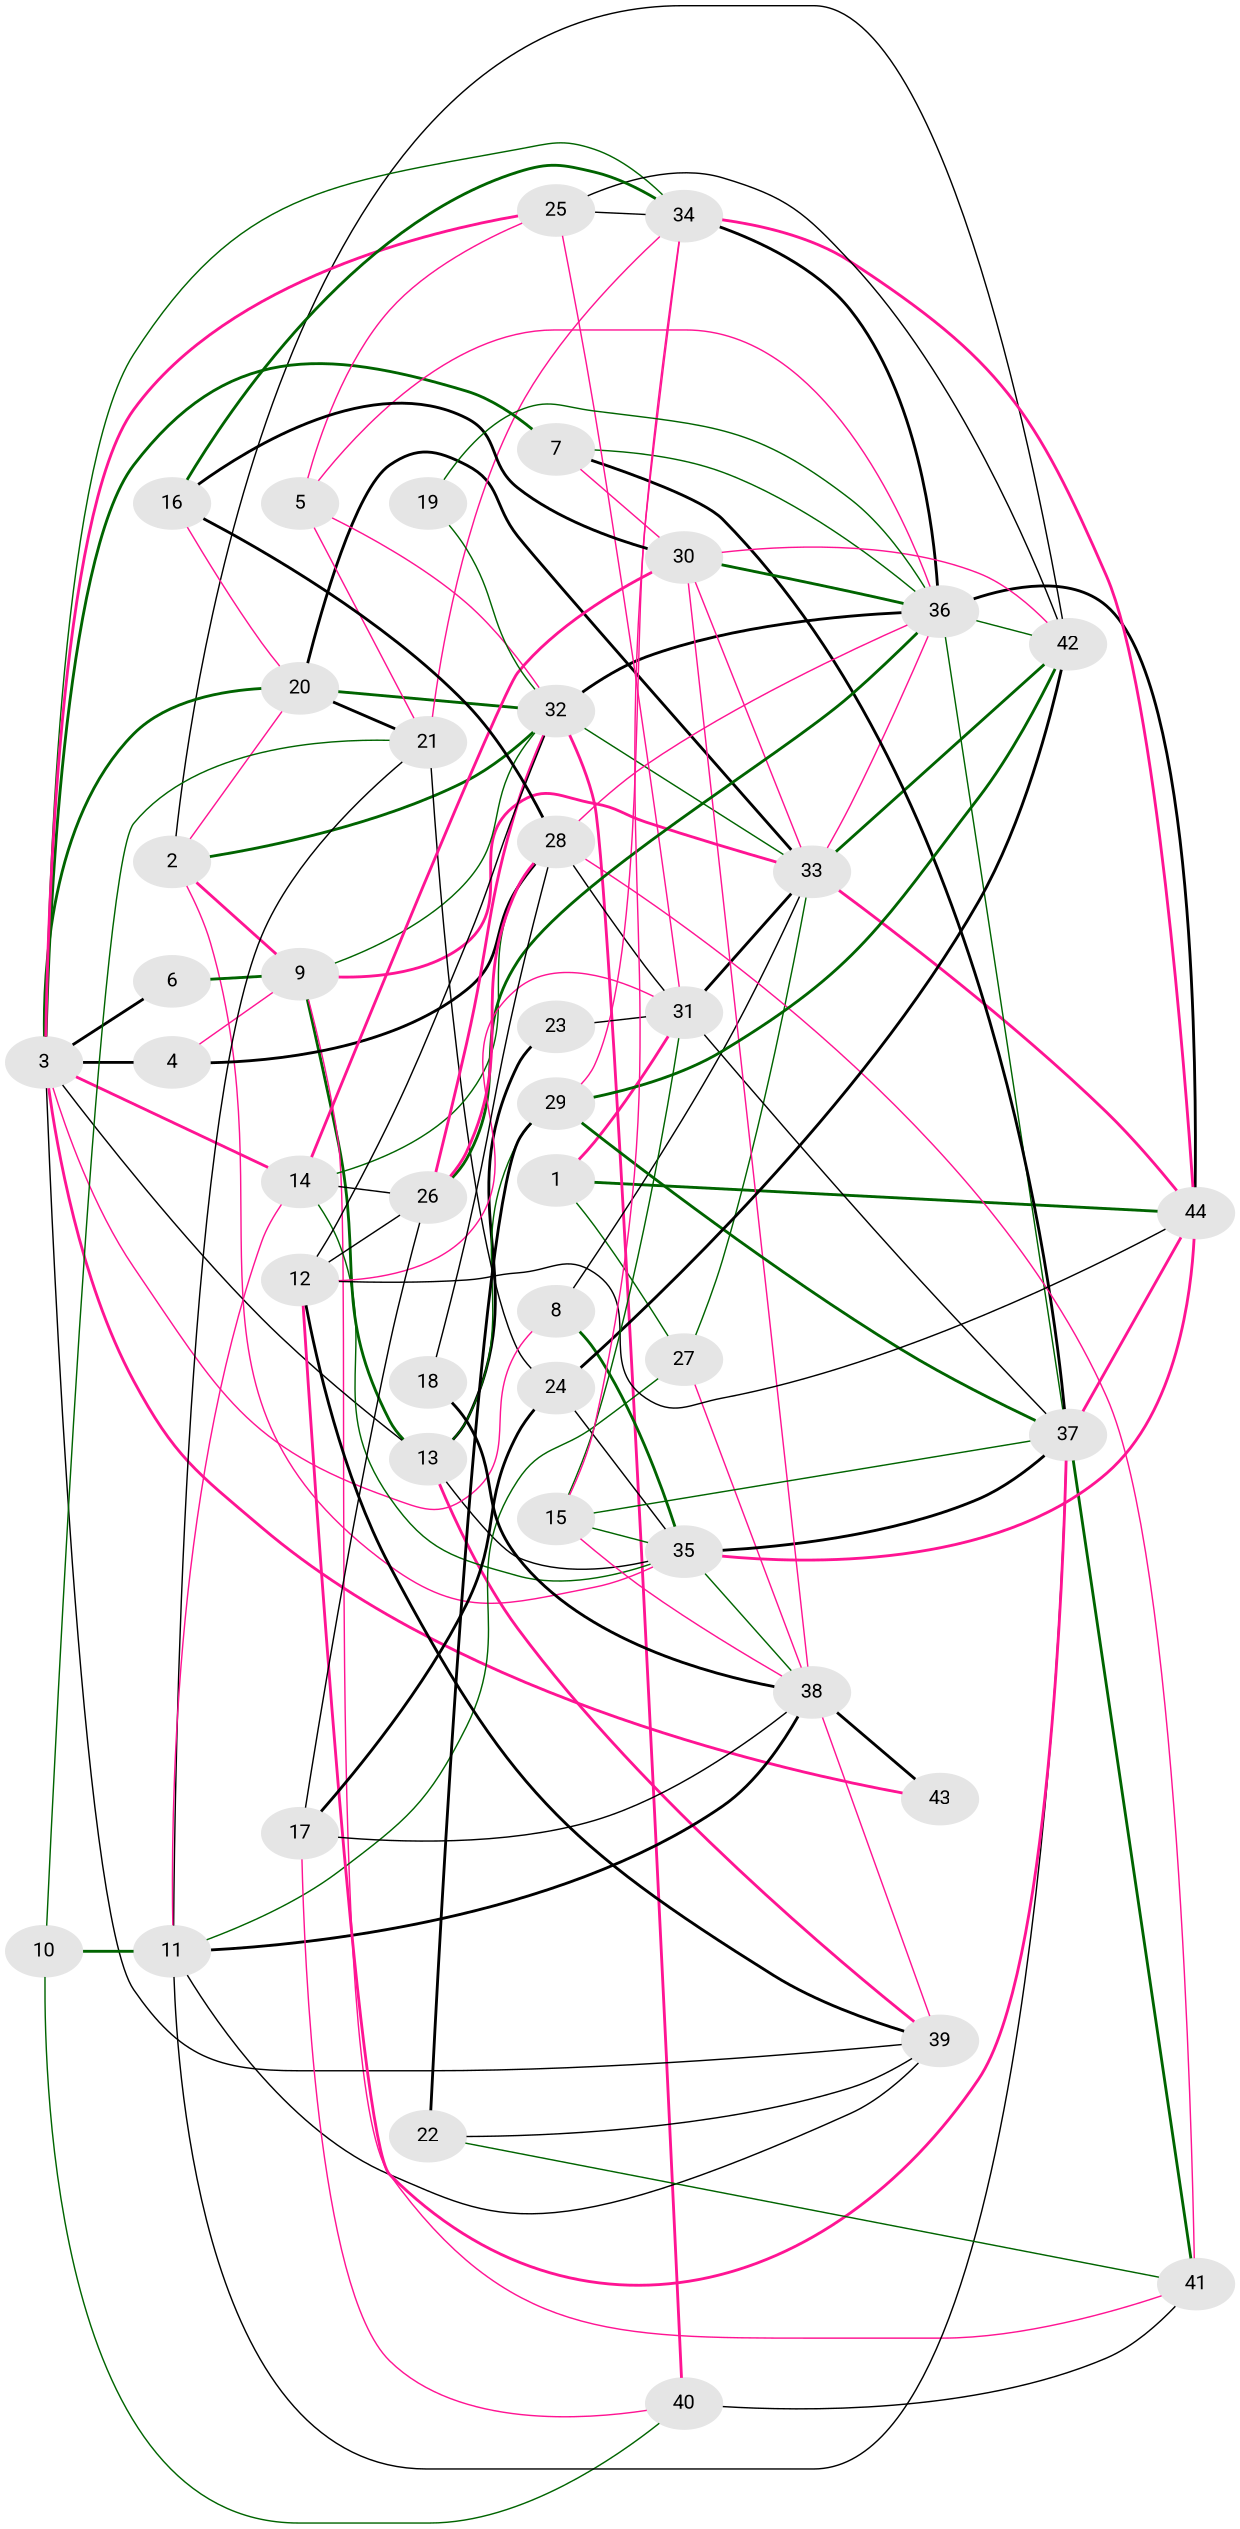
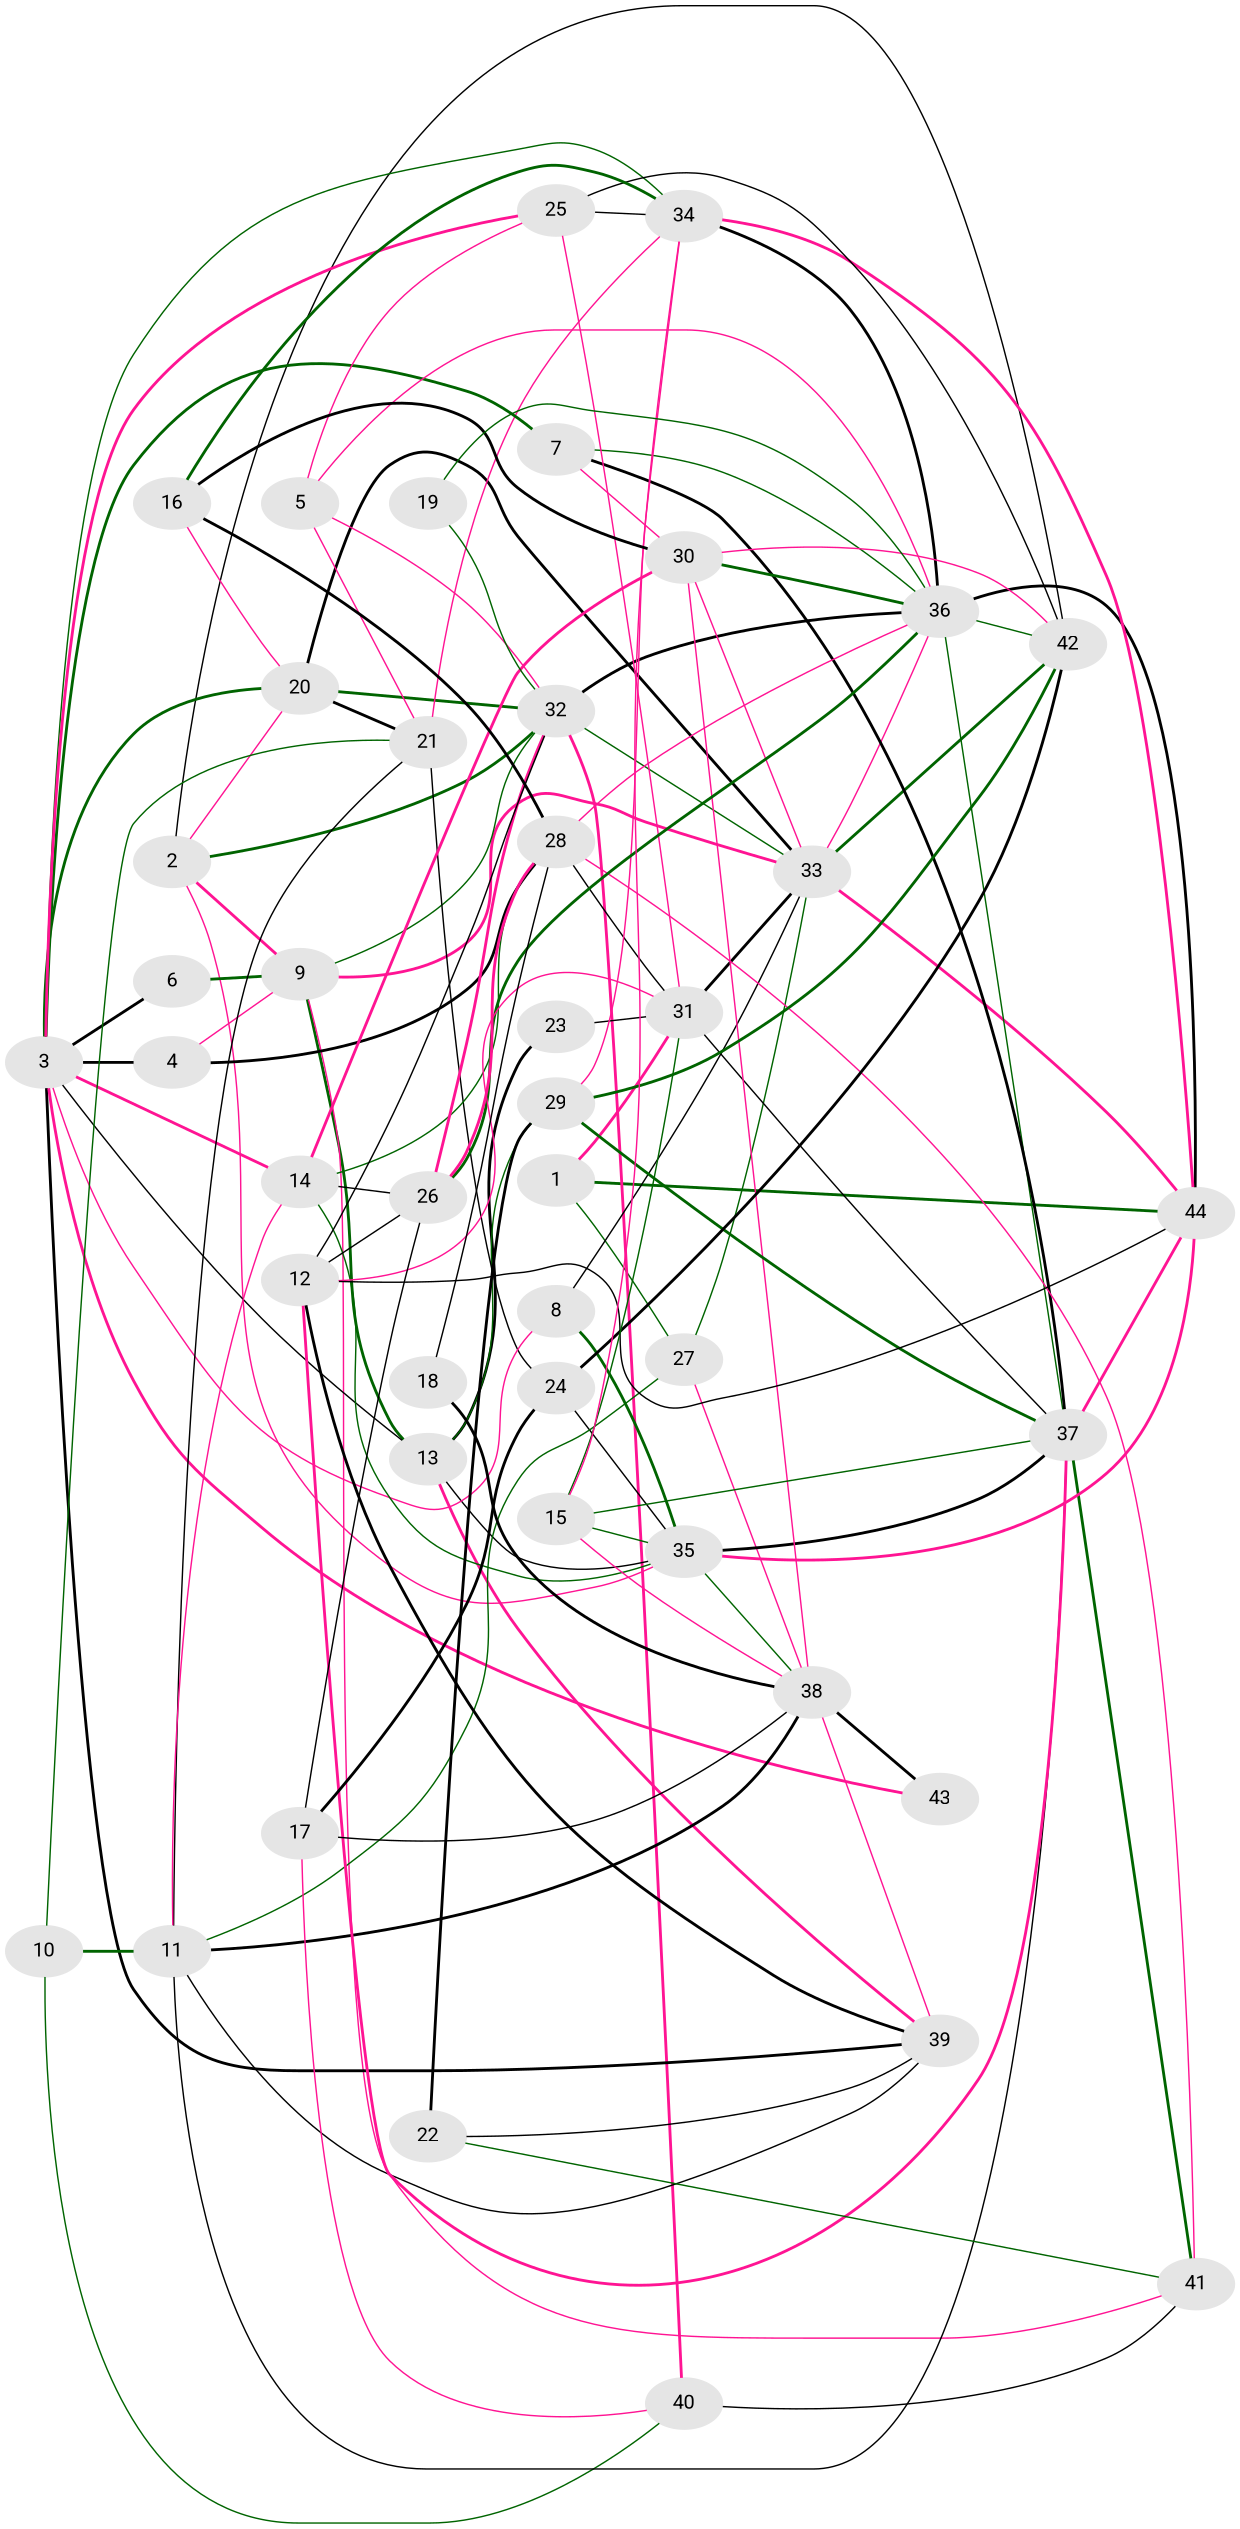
(116, 1938) -> (116, 1938)
